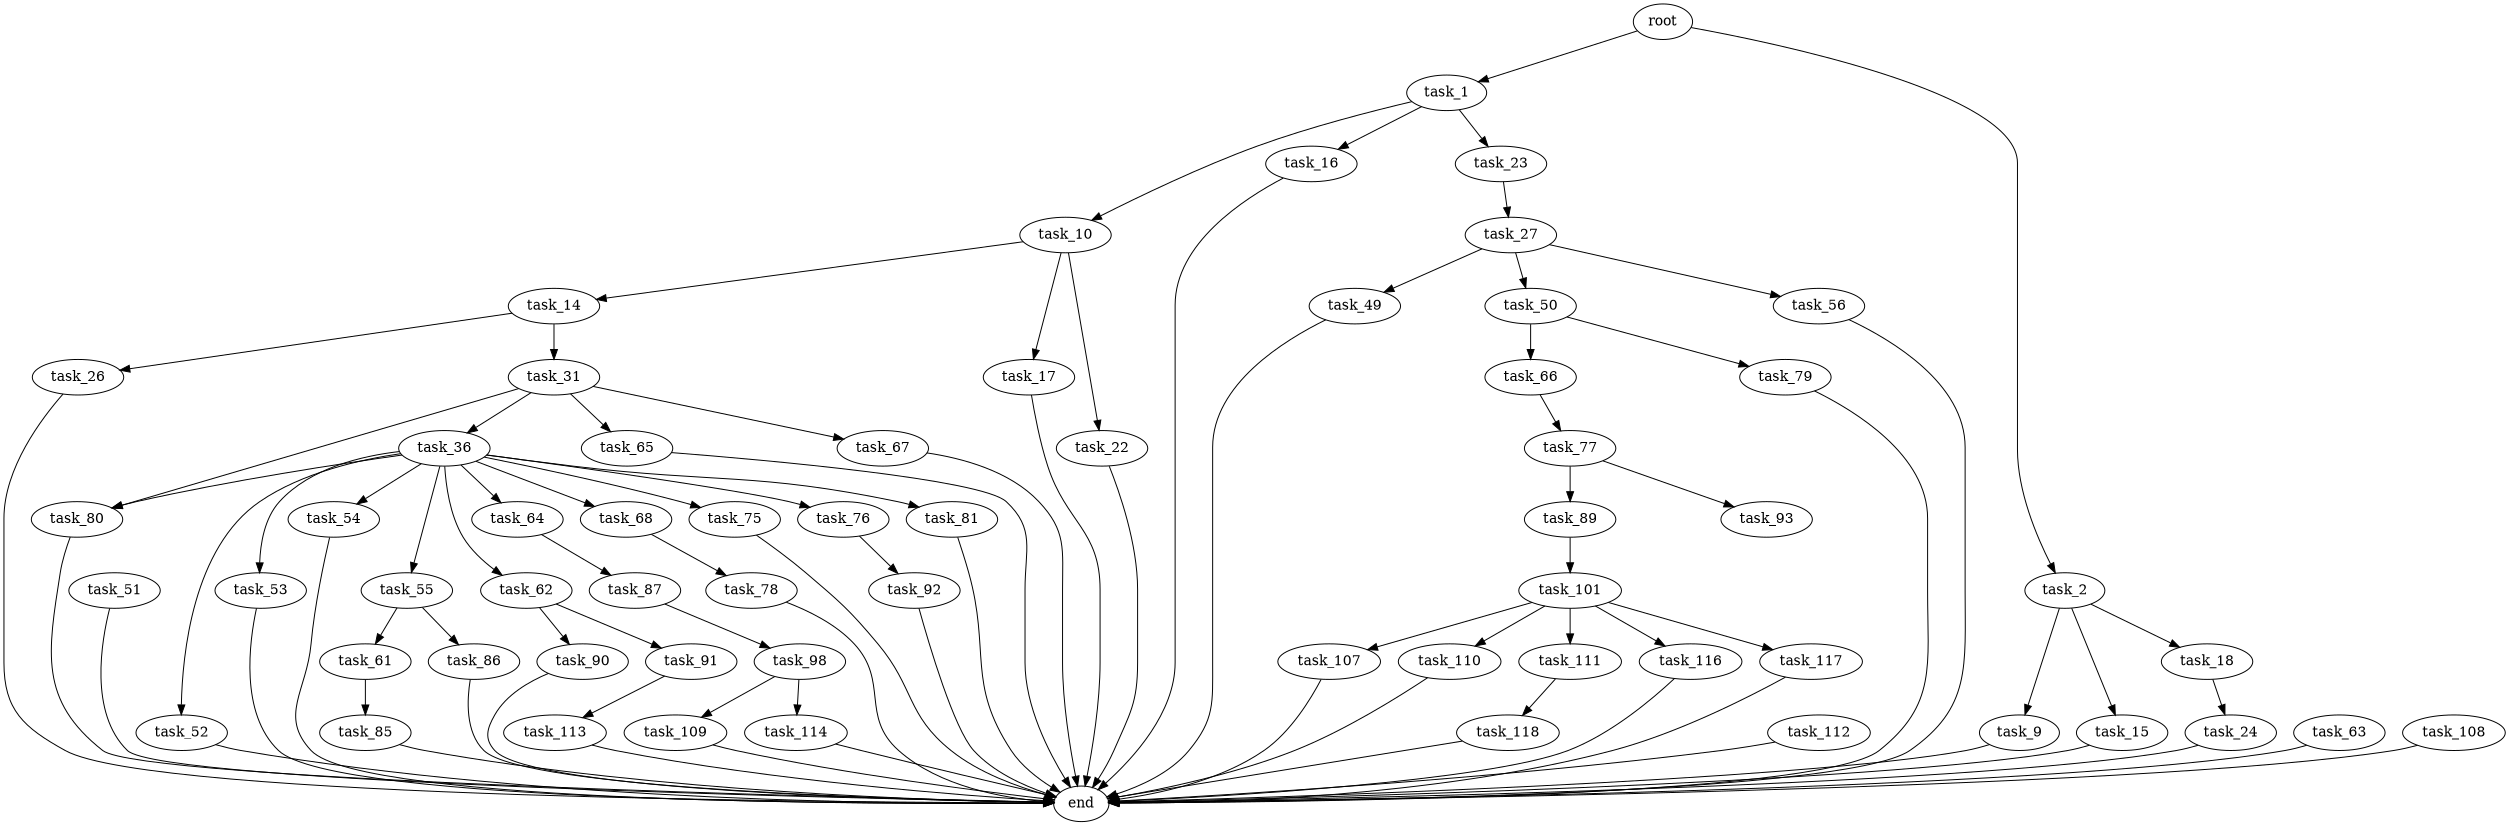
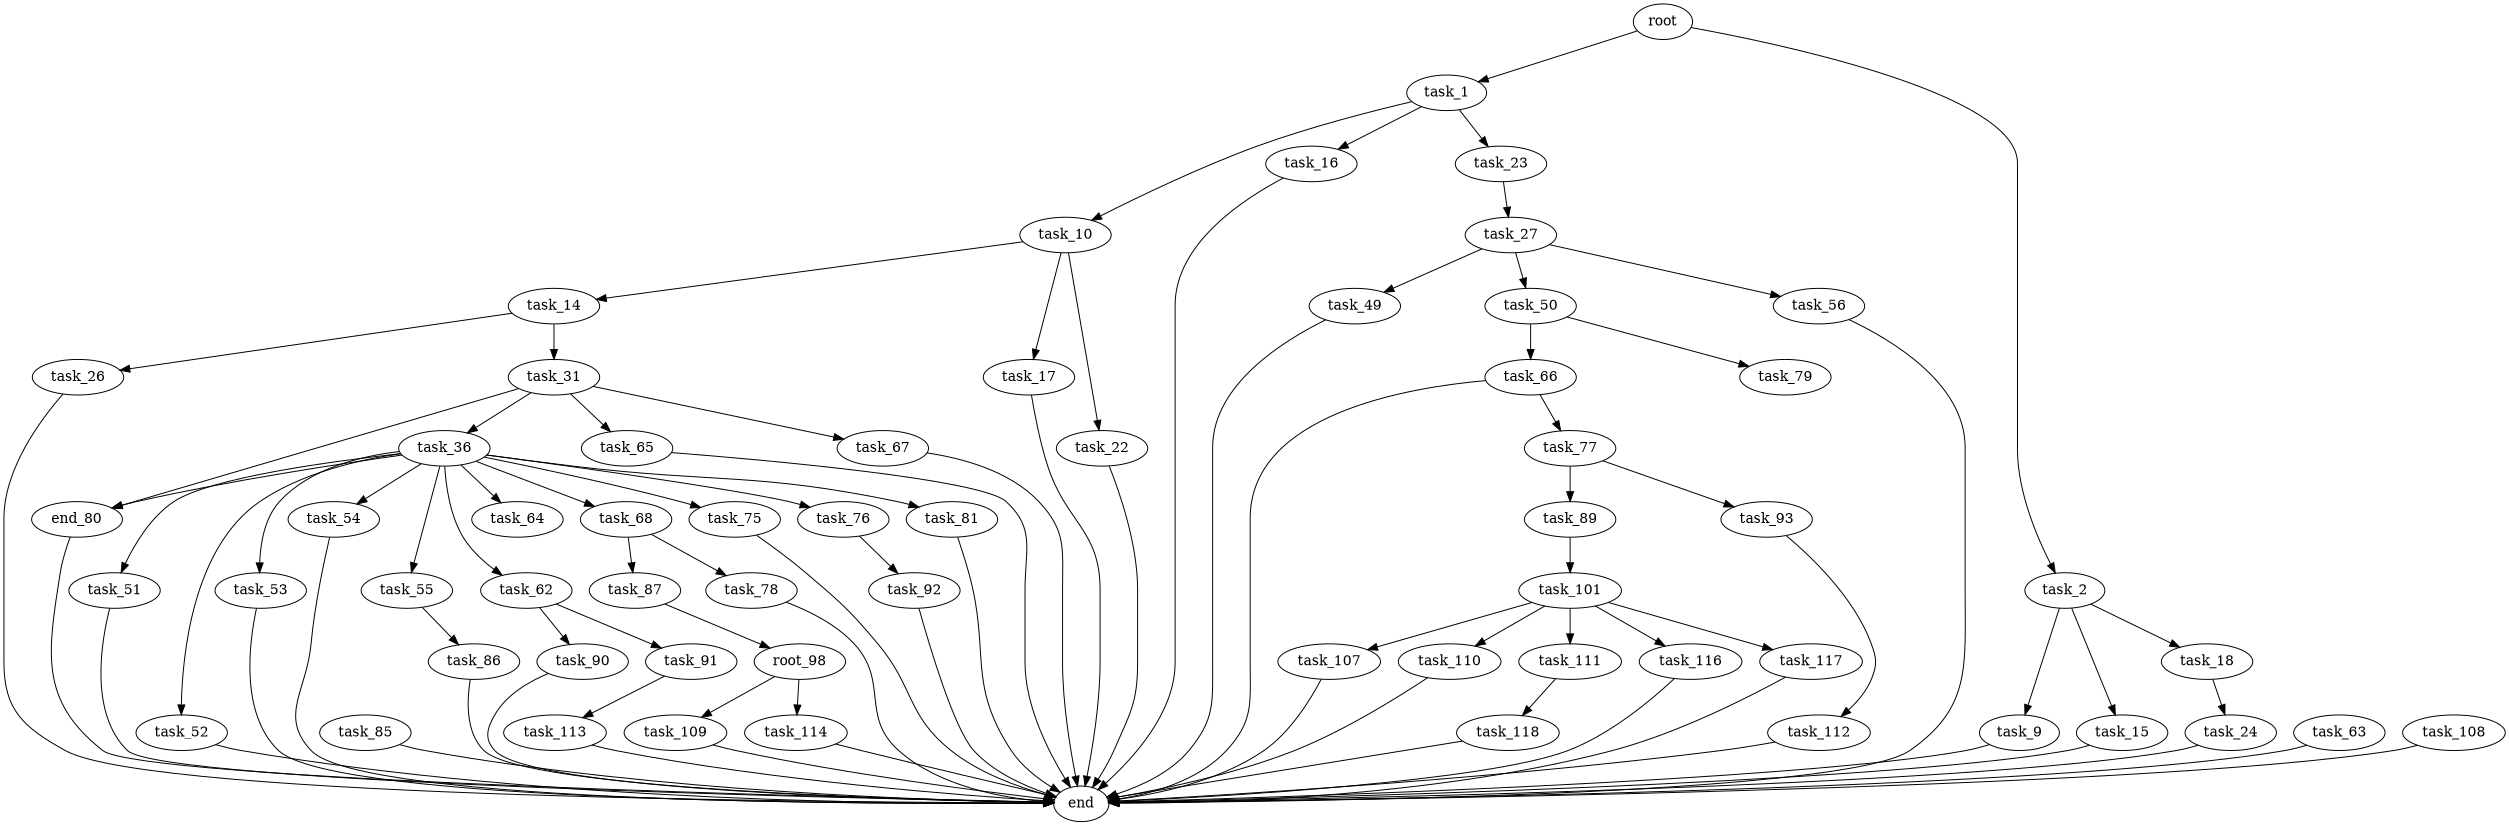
none -> (180, 499)
(77, 519) -> (77, 519)
(572, 552) -> (630, 550)
none -> (1857, 615)
(365, 662) -> none
(800, 662) -> (800, 662)
(1861, 757) -> (1250, 549)
